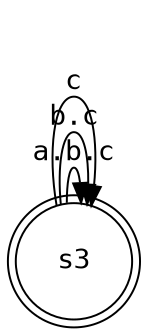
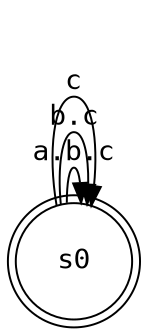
(74, 261) -> (74, 261)
